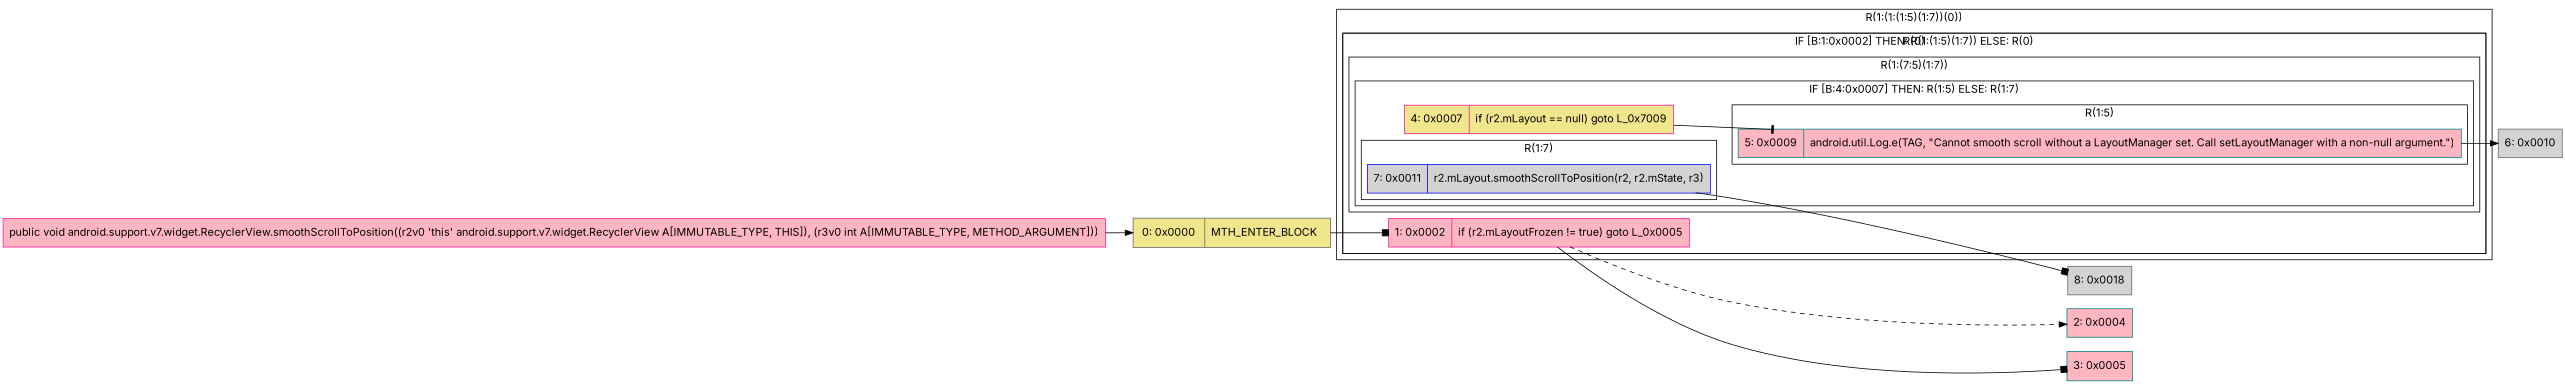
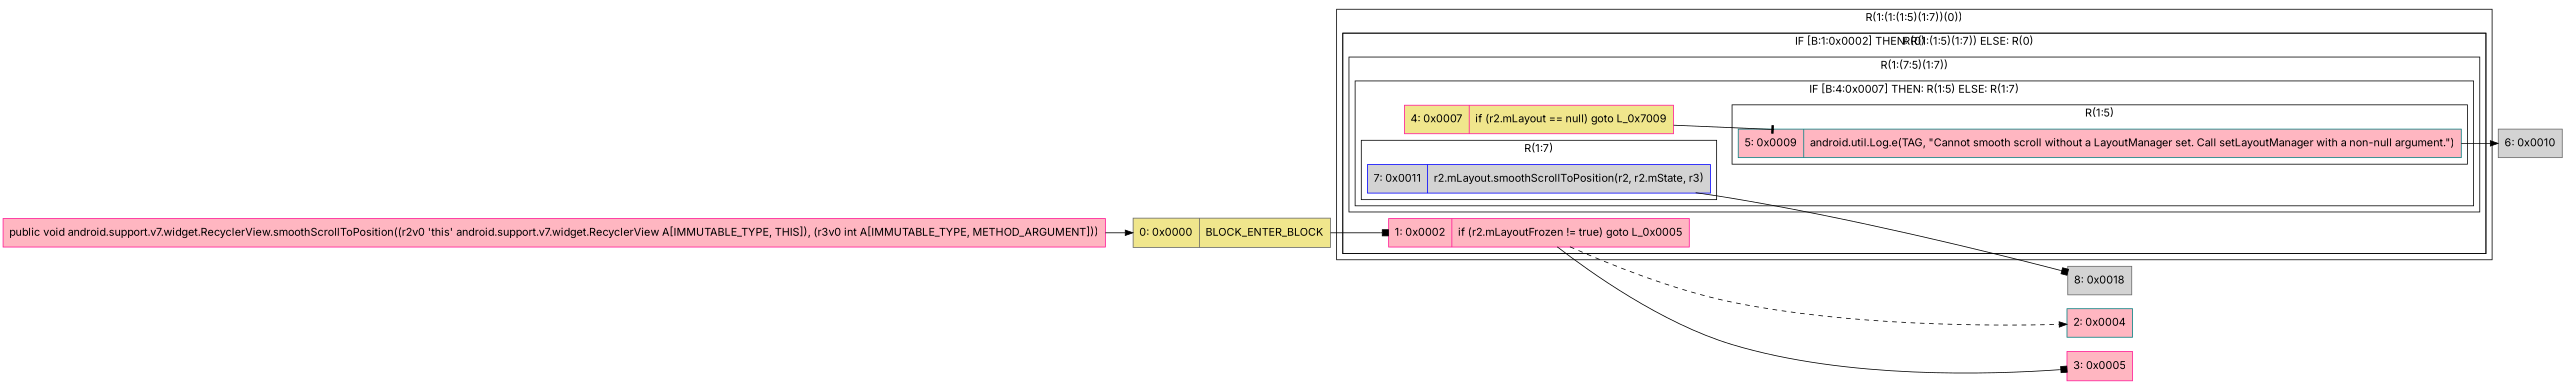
(1265, 232) -> (1265, 232)
(2100, 366) -> (2100, 366)
